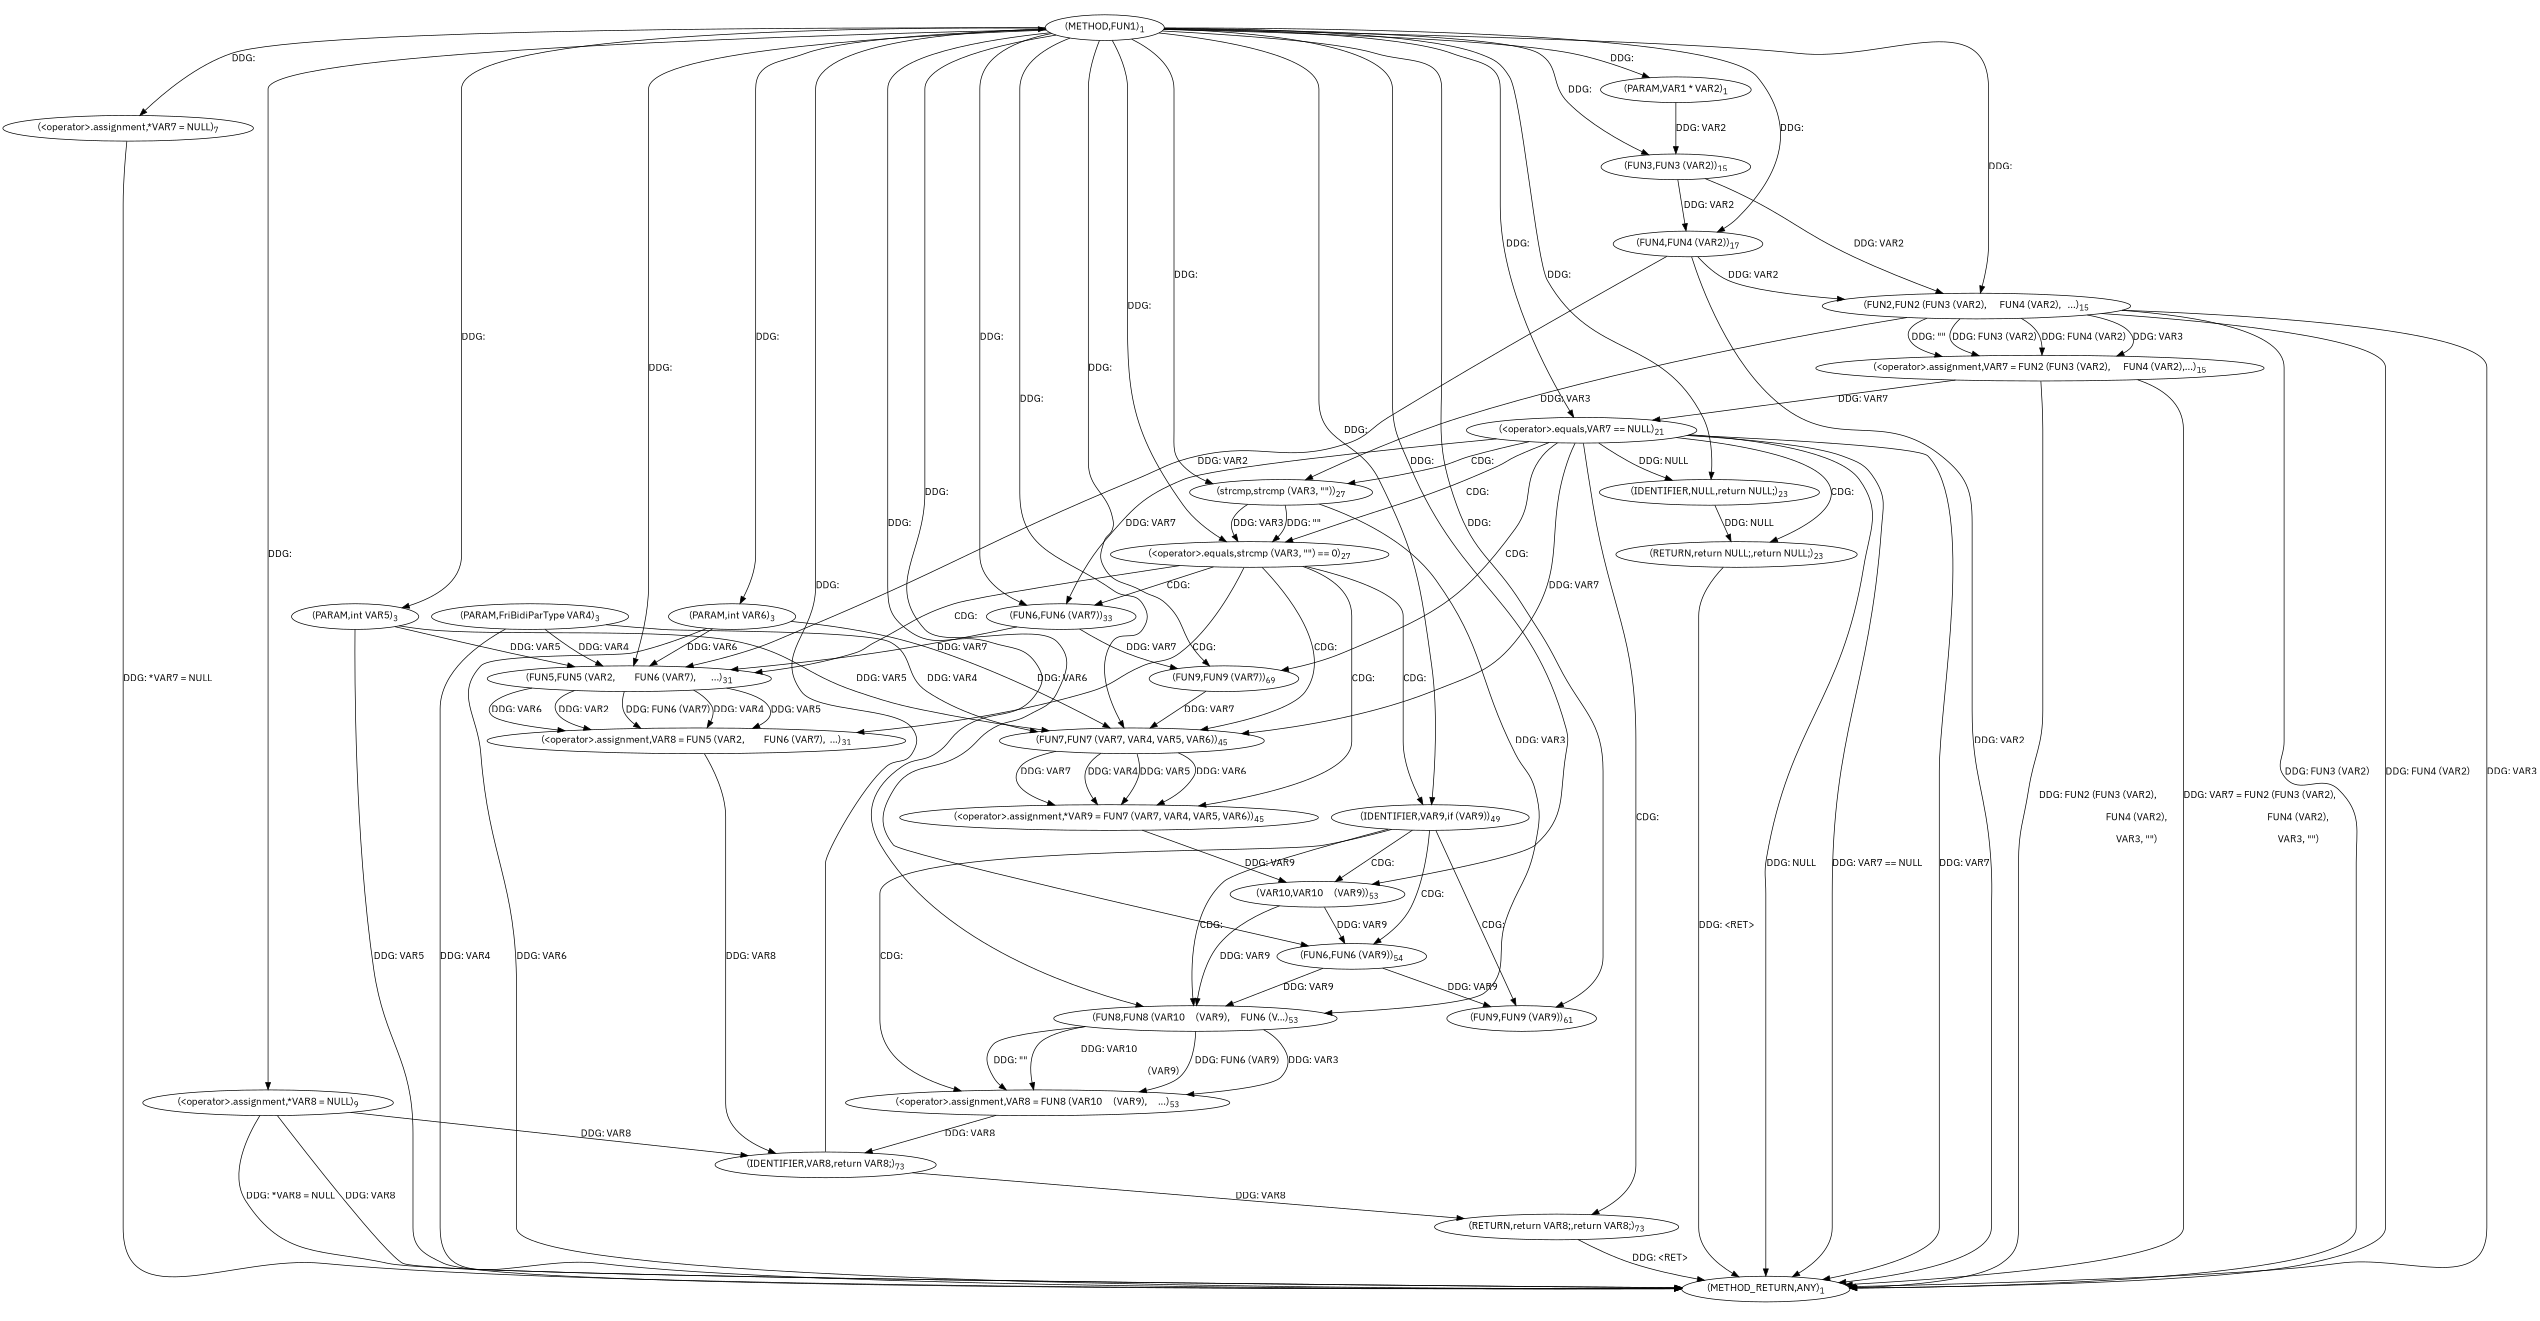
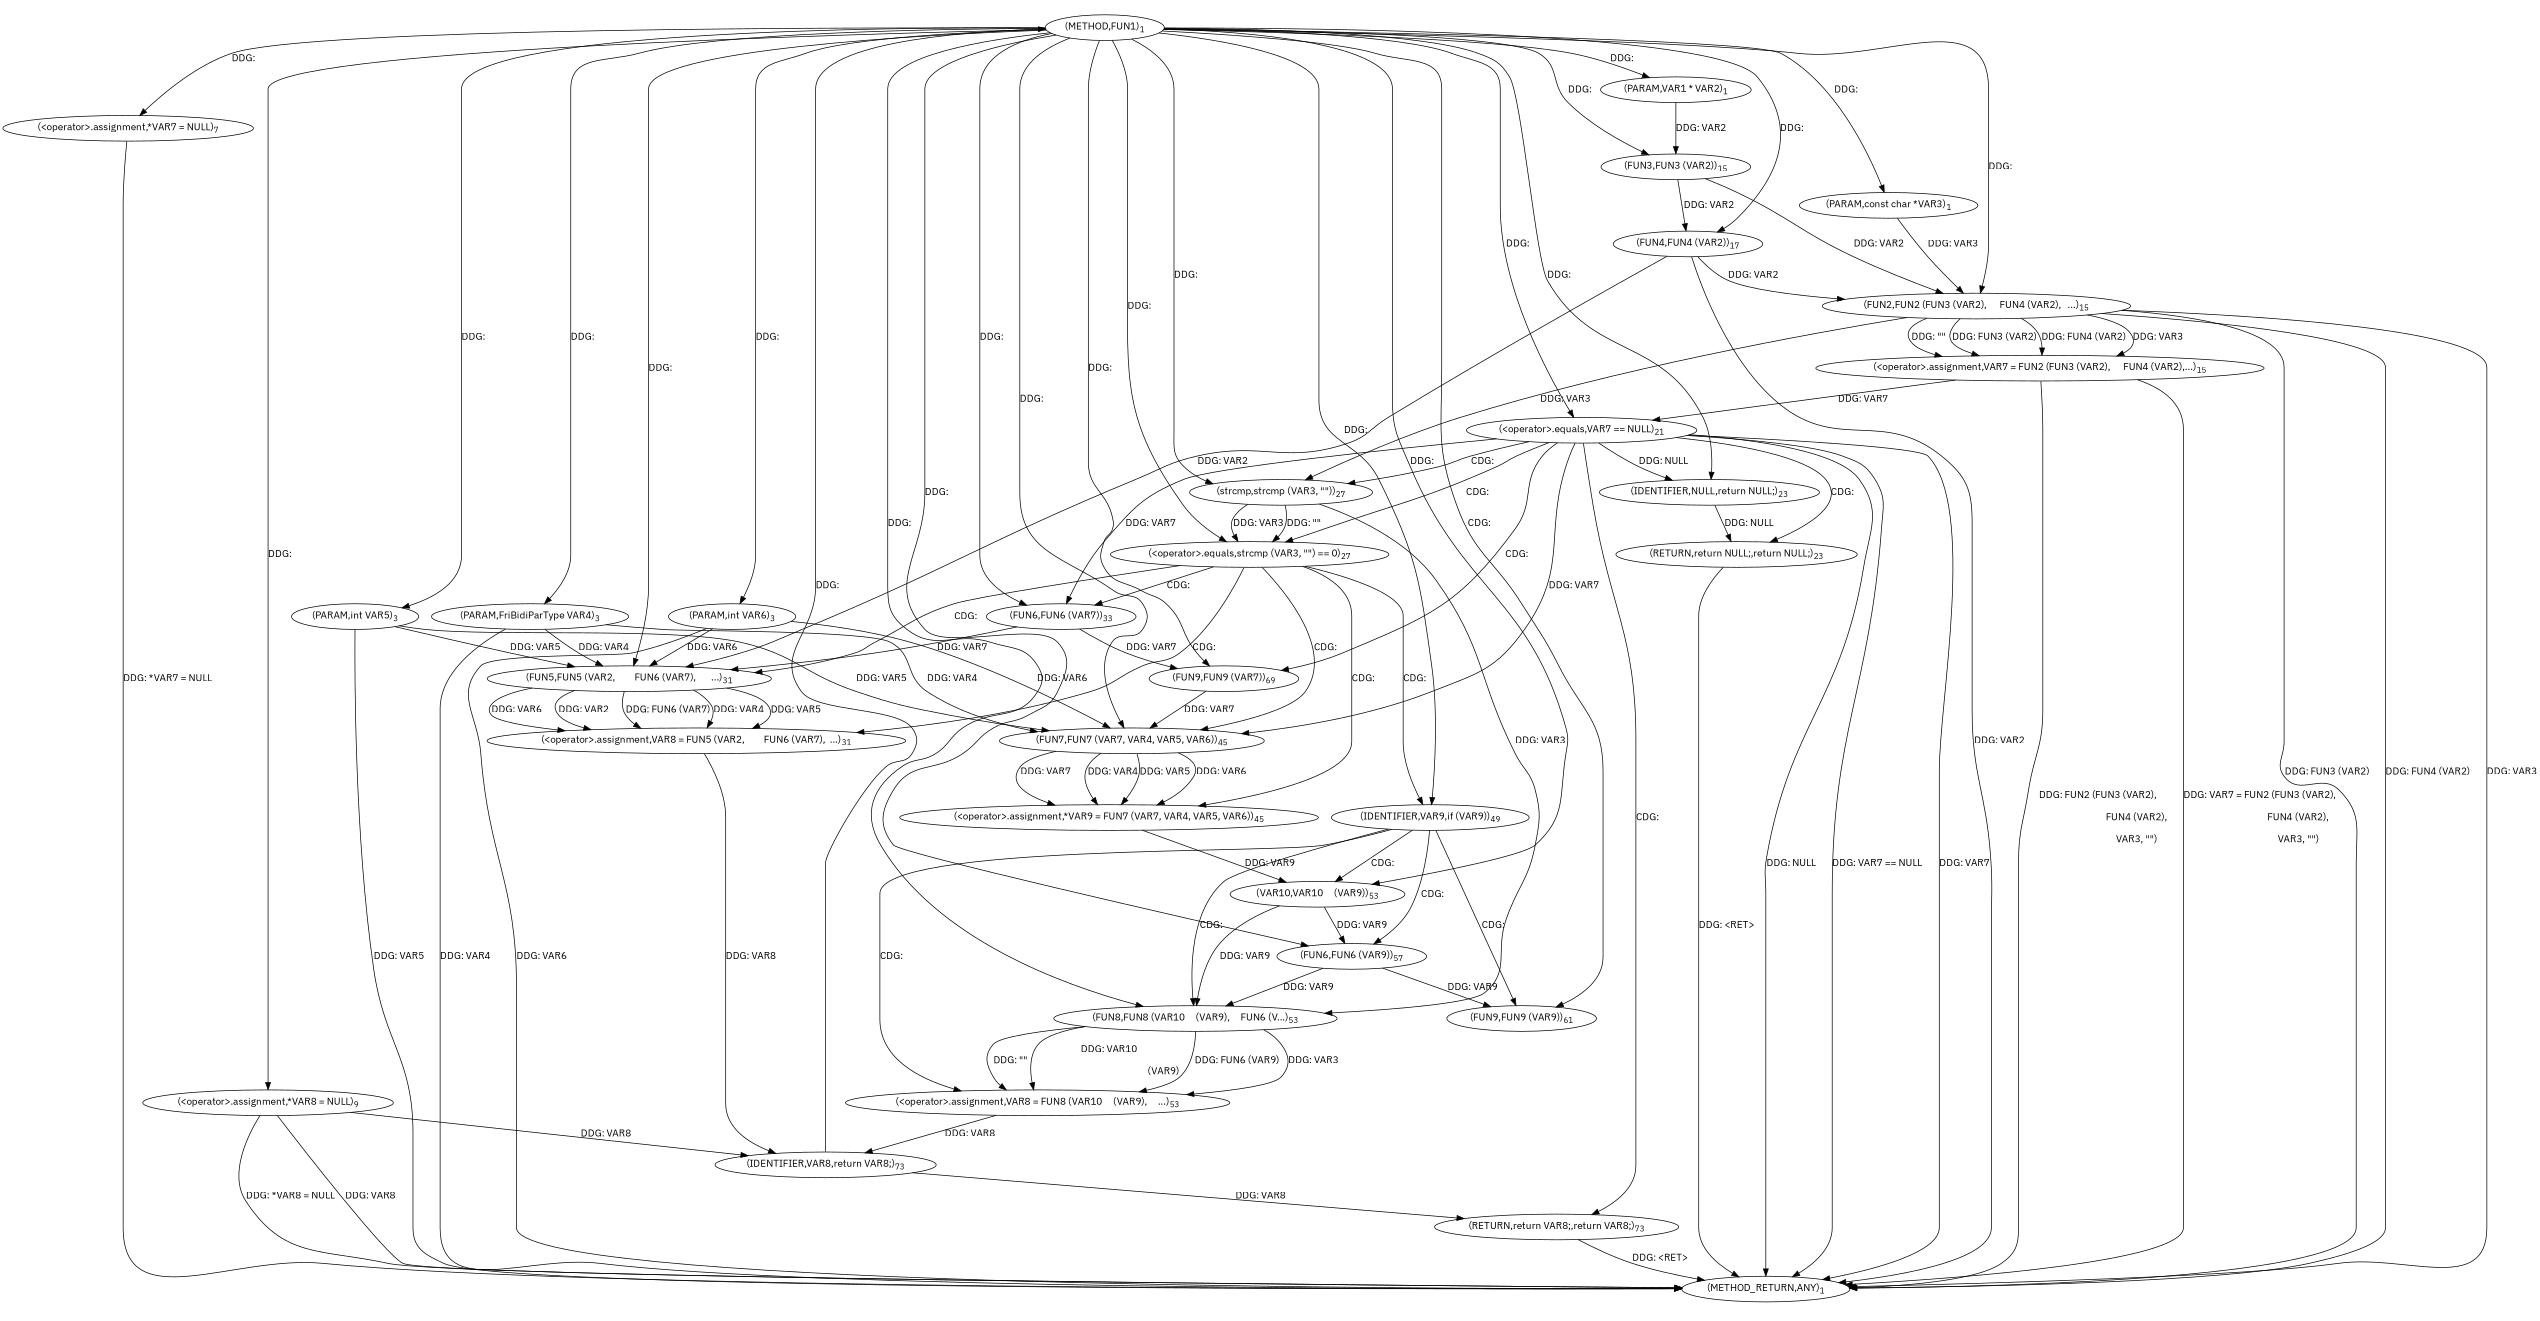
none -> (571, 100)
none -> (1889, 205)
(1481, 523) -> (1481, 523)
(1399, 955) -> (1399, 955)
